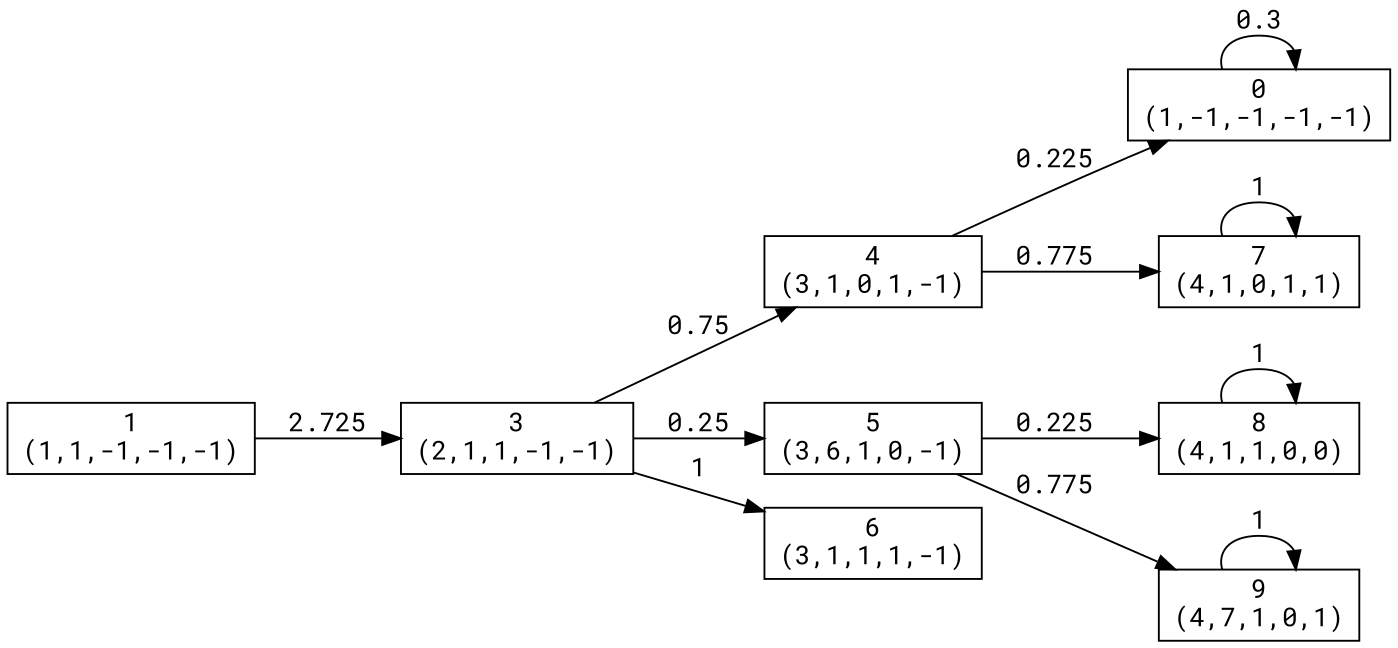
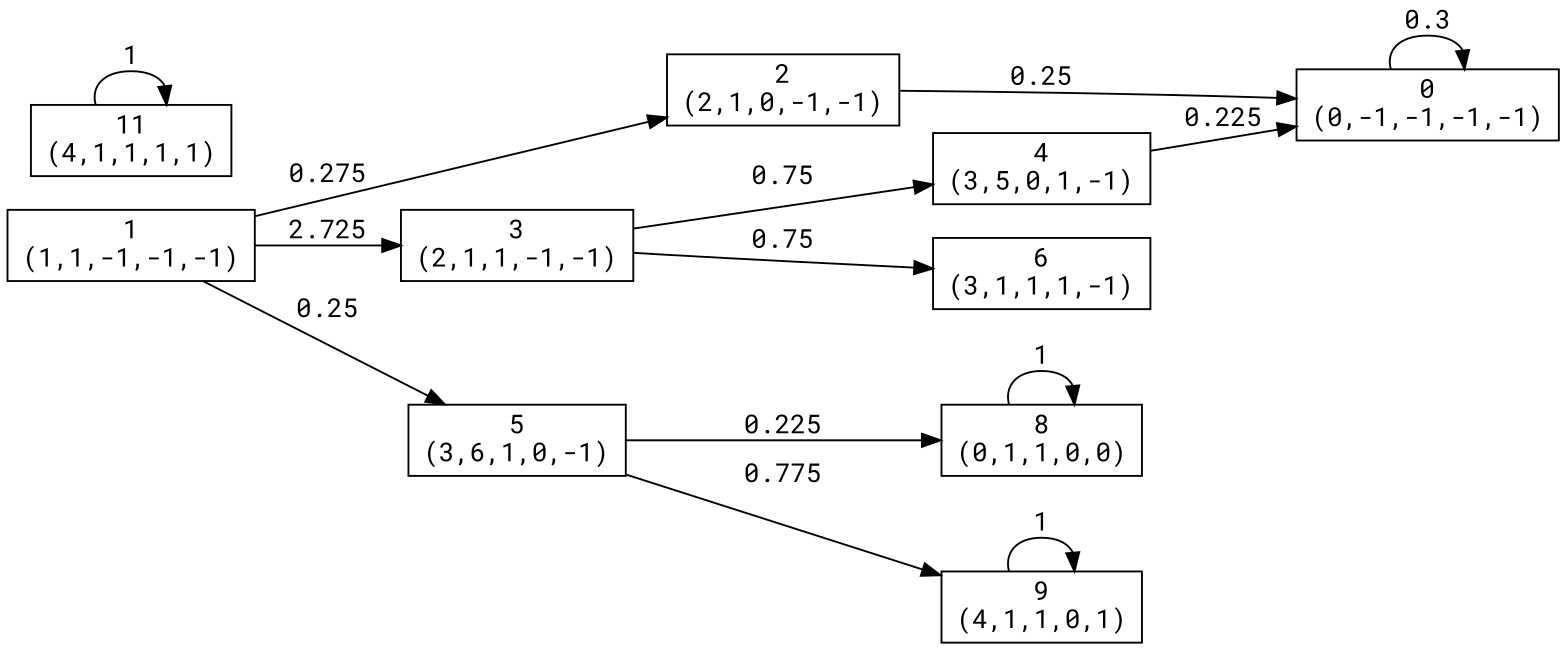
none -> (783, 90)
(1259, 105) -> (1428, 105)
none -> (131, 141)
(873, 272) -> (1042, 169)
(1259, 272) -> none
(689, 438) -> (316, 339)
(1259, 438) -> (1042, 440)
(699, 469) -> (783, 241)
(1259, 605) -> (1042, 607)
